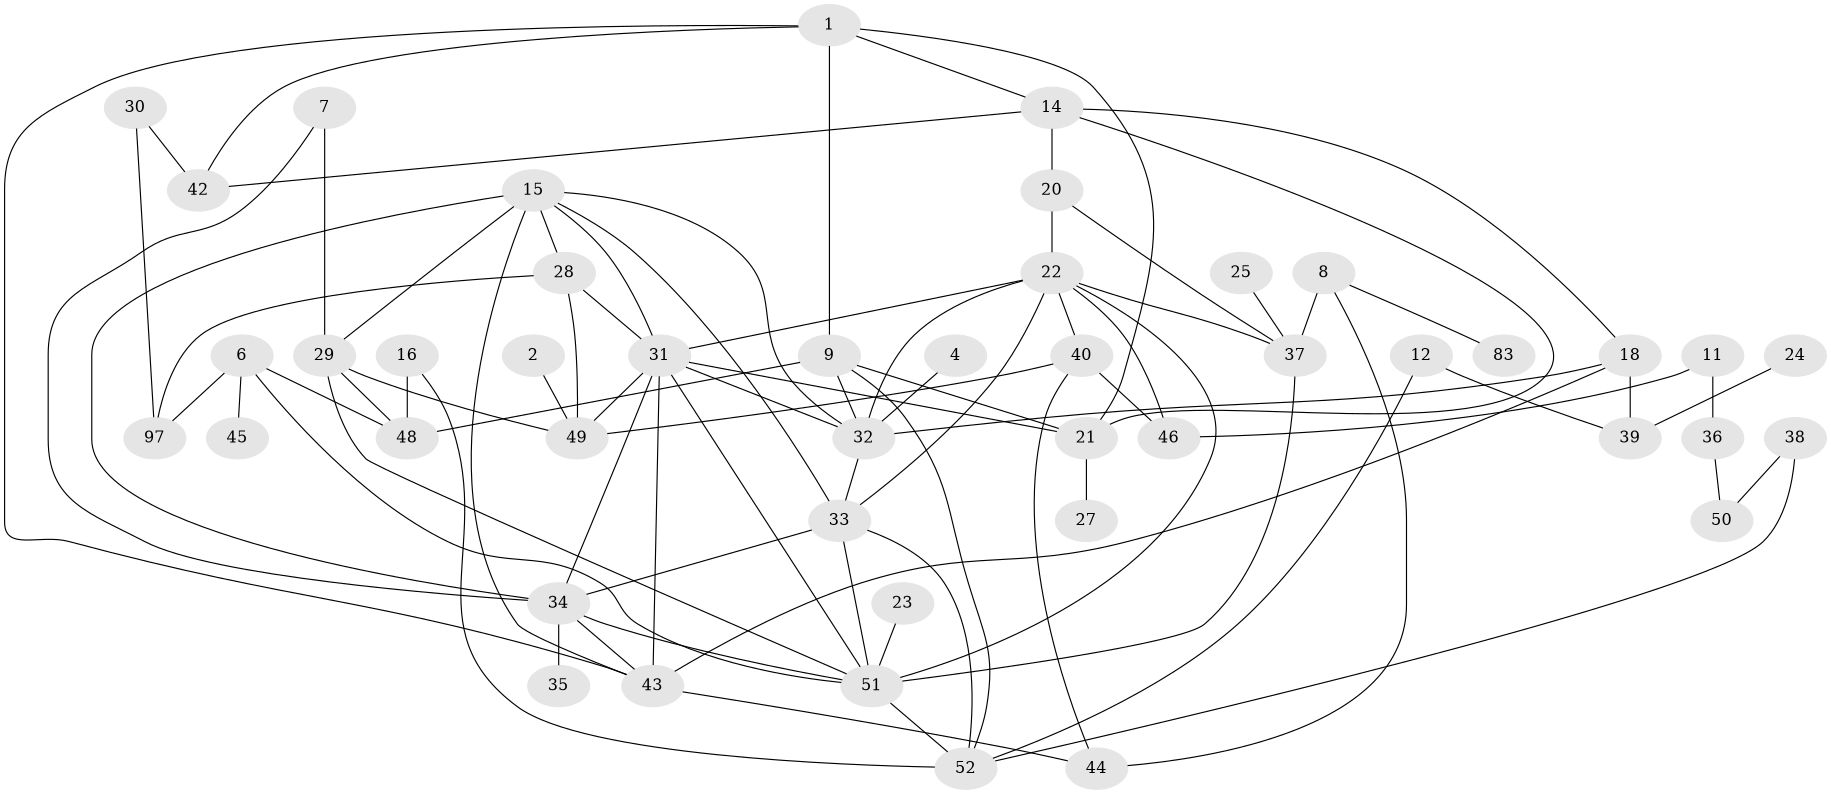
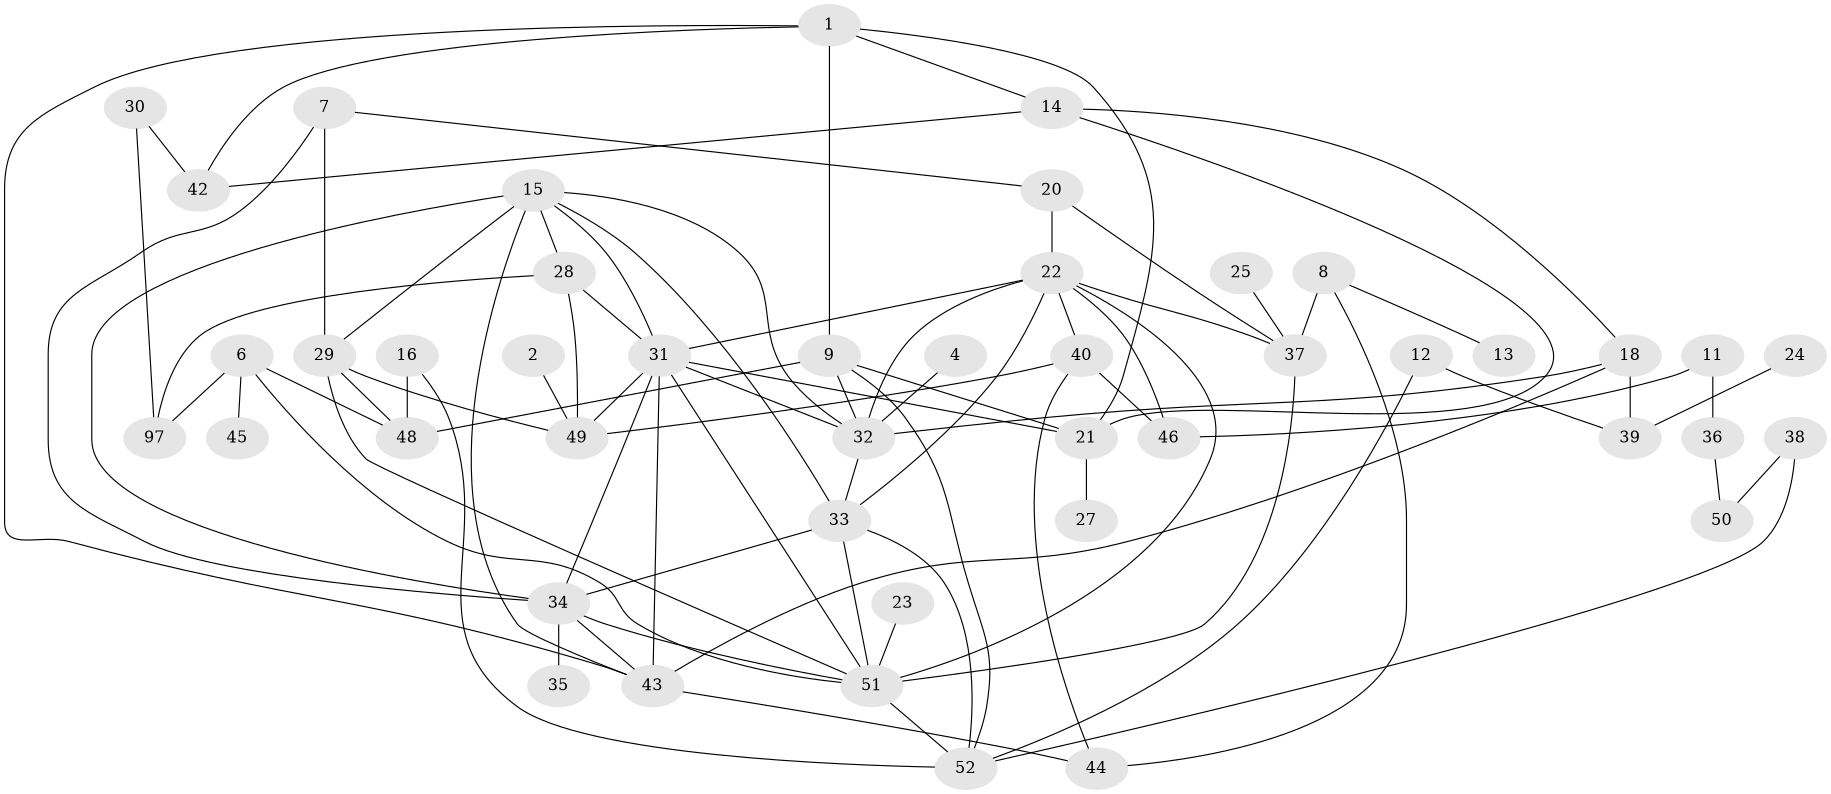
(1052, 149) -> (705, 151)
(1504, 356) -> (1504, 356)
